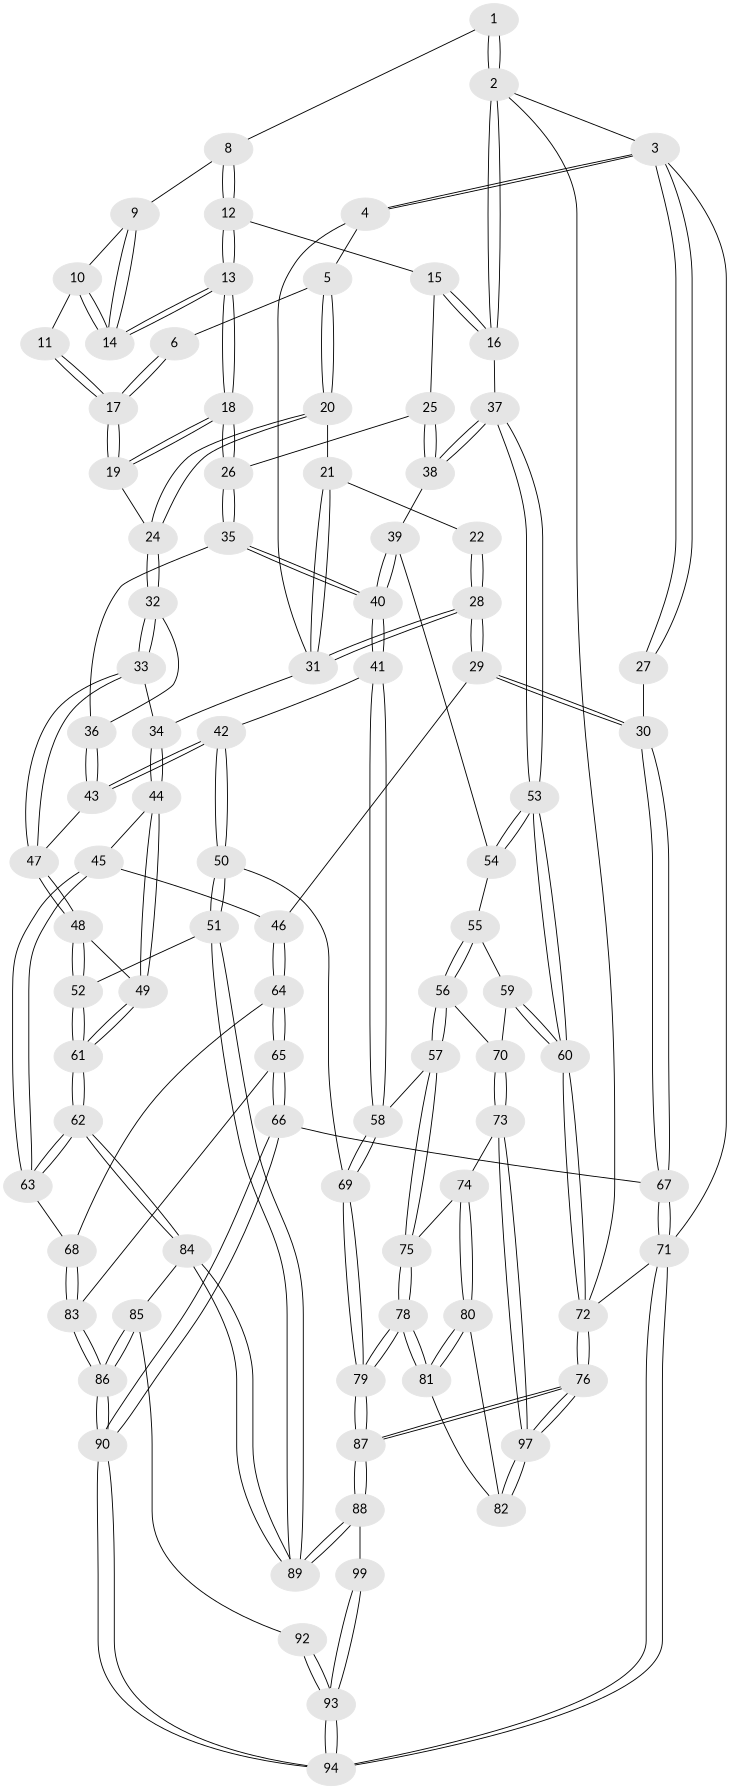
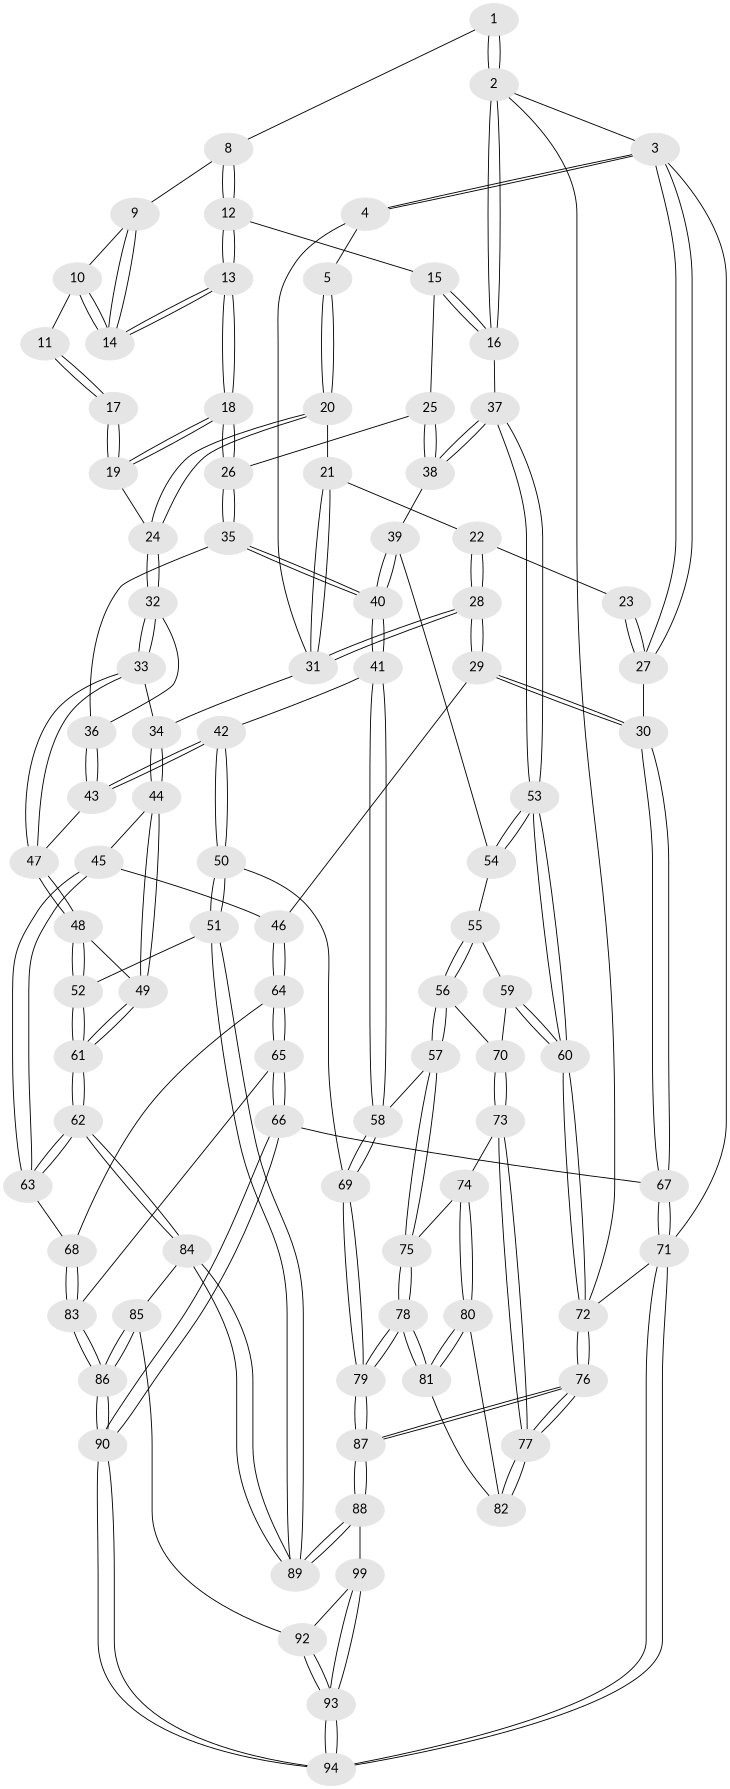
(175, 344) -> none
none -> (626, 603)
(526, 1445) -> (526, 1445)
none -> (331, 1607)
